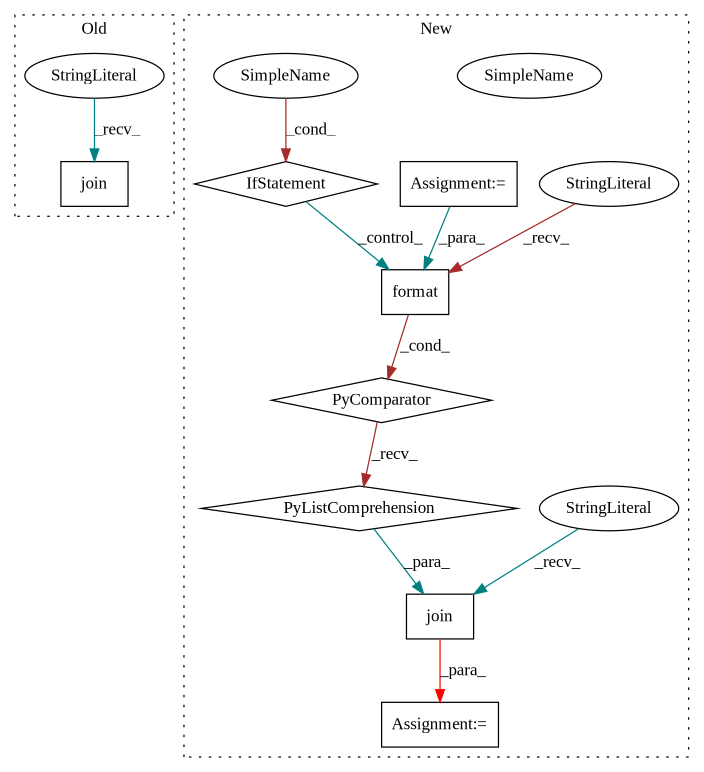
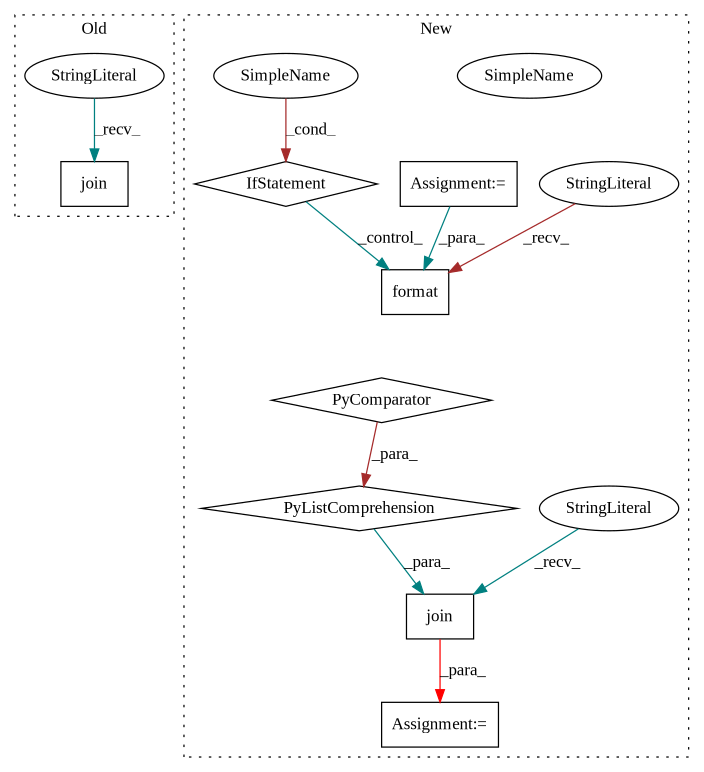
(400, 341) -> none
(395, 454) -> (395, 454)
